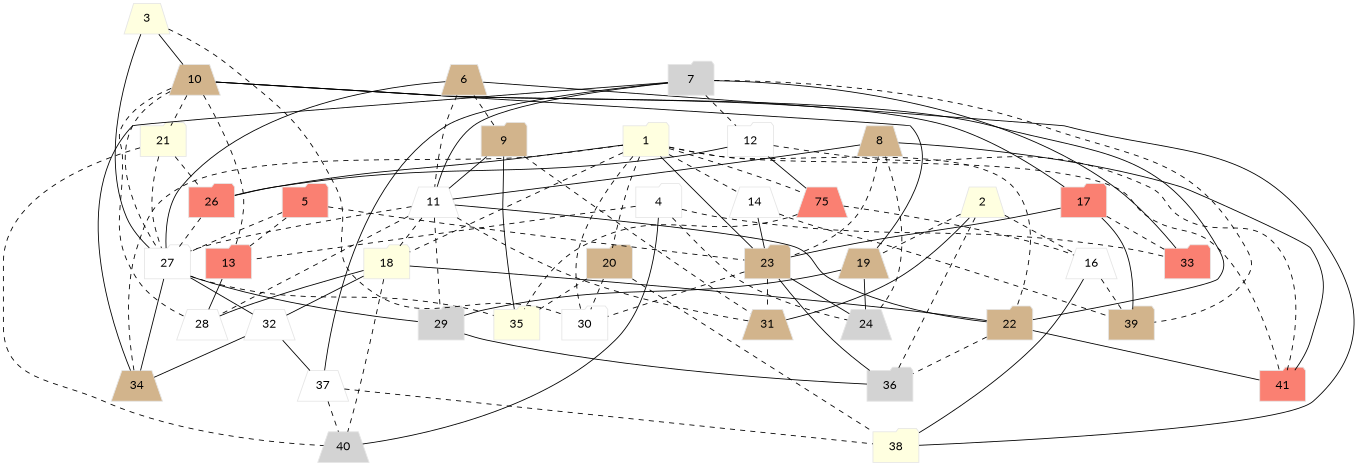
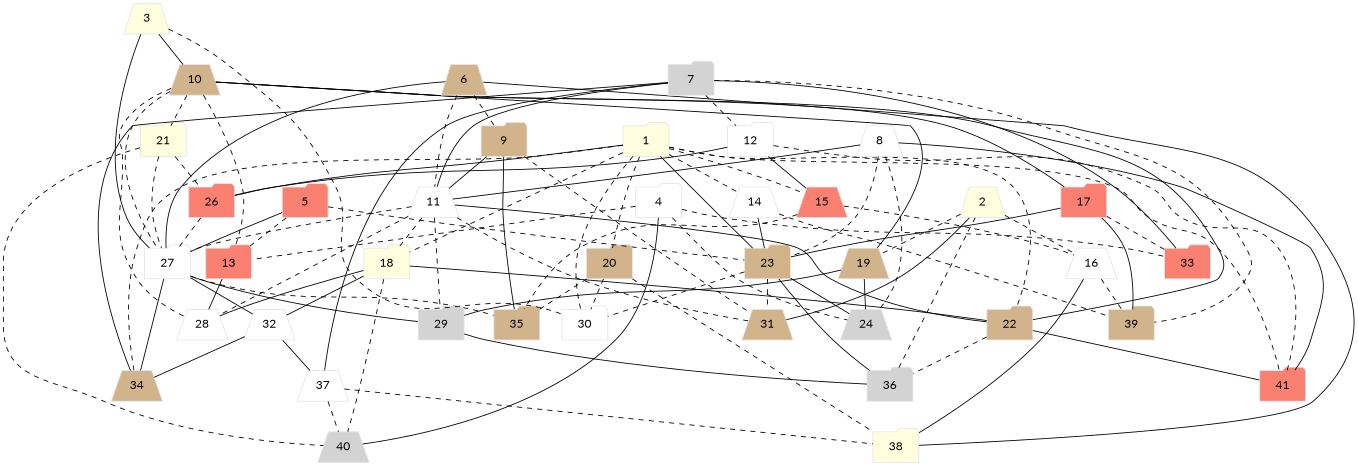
(880, 141) -> (880, 141)
(822, 202) -> (822, 202)
(234, 233) -> (234, 233)
(517, 325) -> (517, 325)
